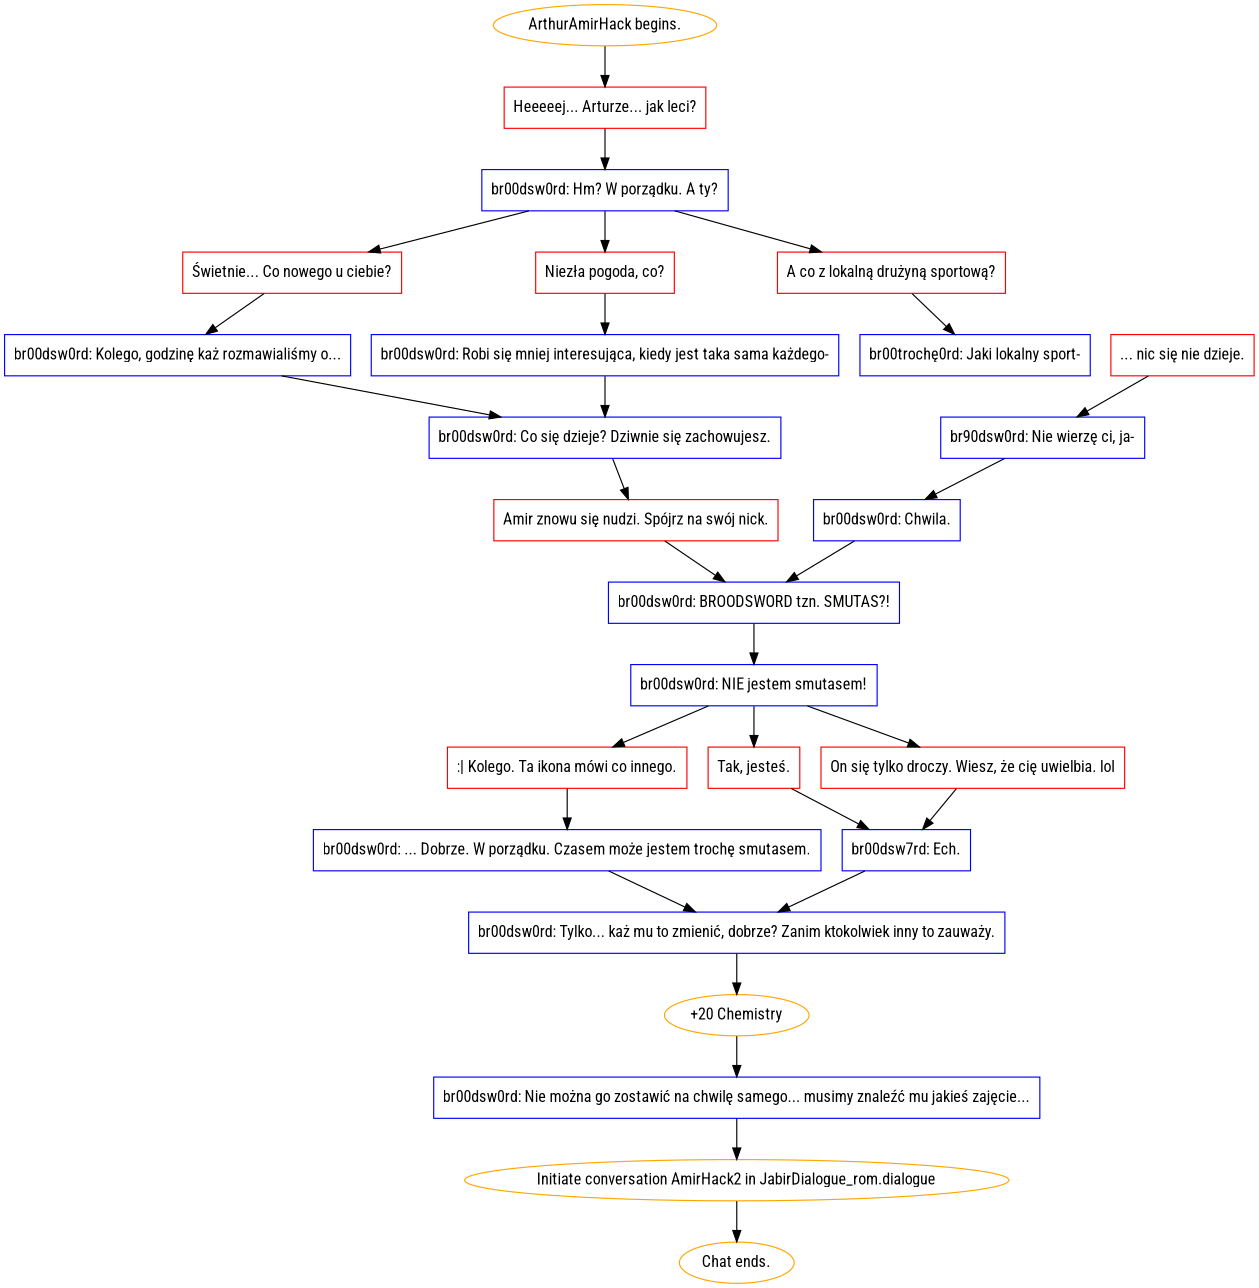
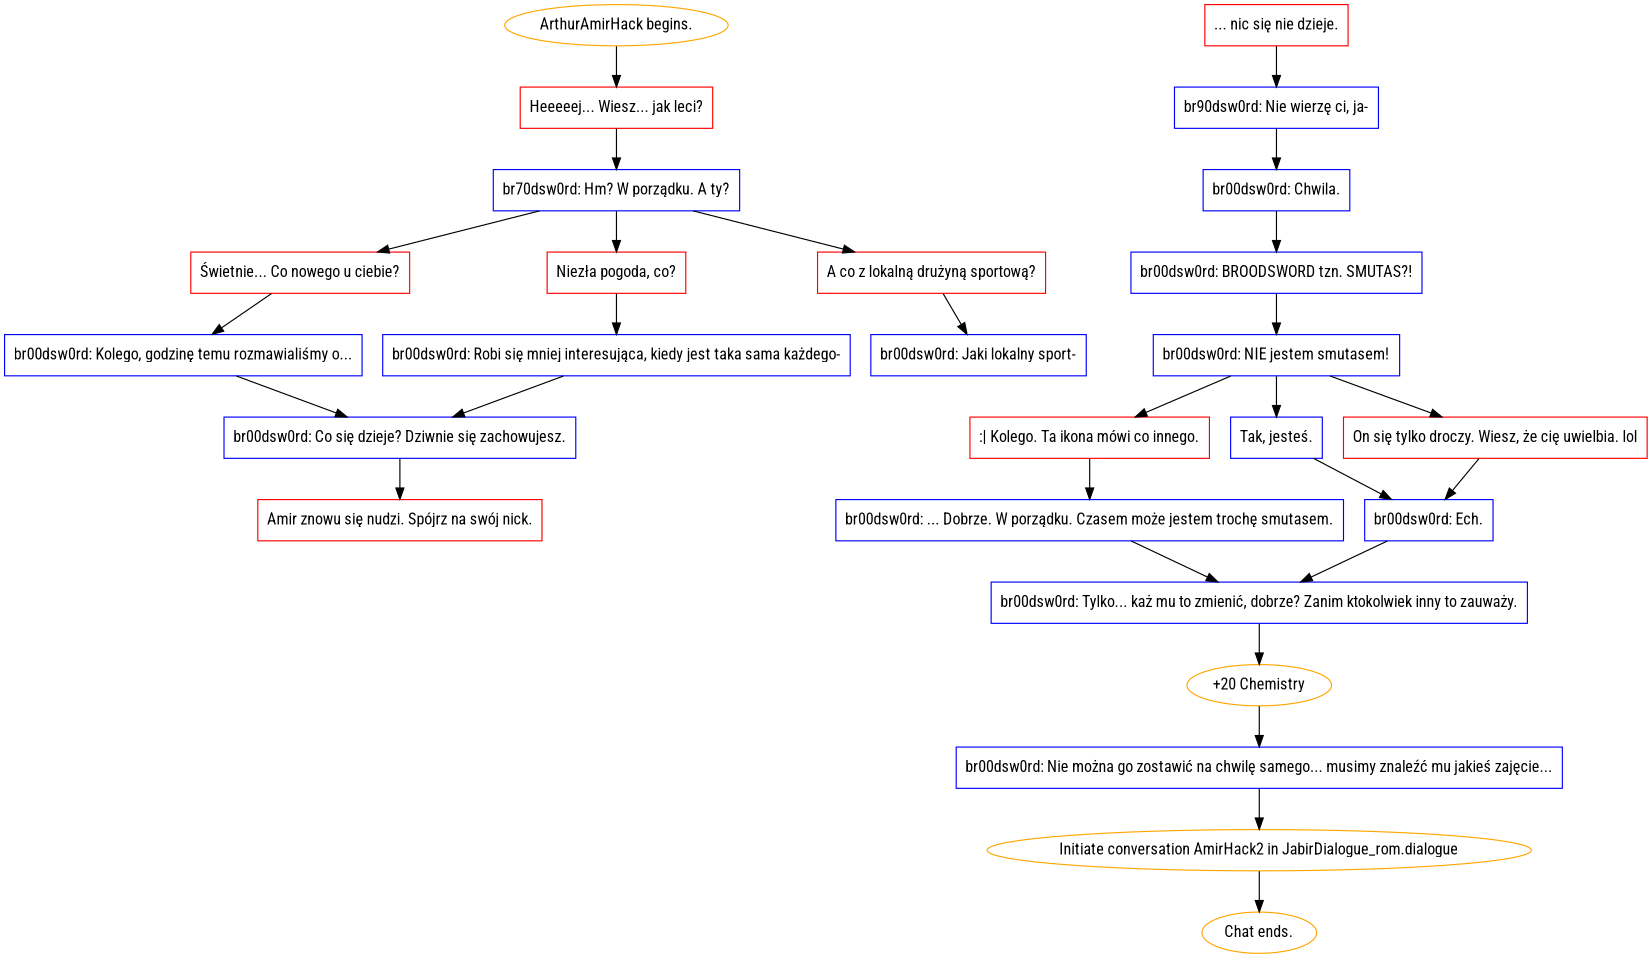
(605, 108) -> (616, 108)
(605, 190) -> (616, 190)
(178, 355) -> (183, 355)
(975, 355) -> (979, 355)
(690, 558) -> none
(754, 768) -> (1276, 438)
(906, 850) -> (1429, 520)
